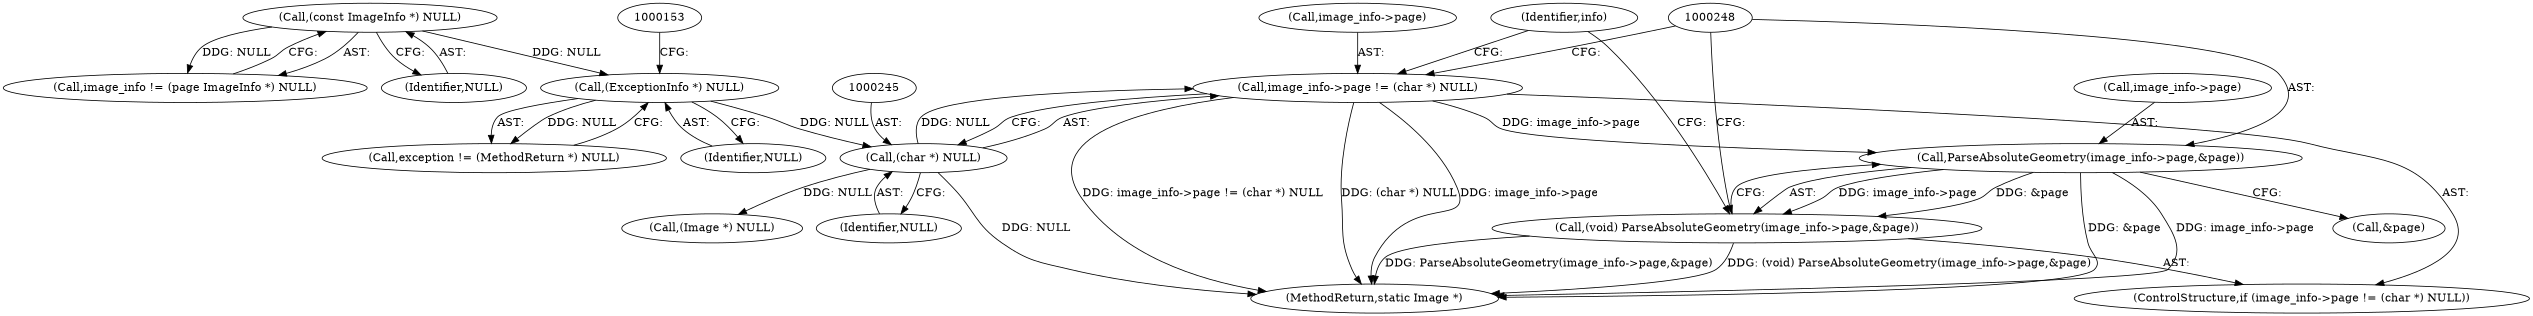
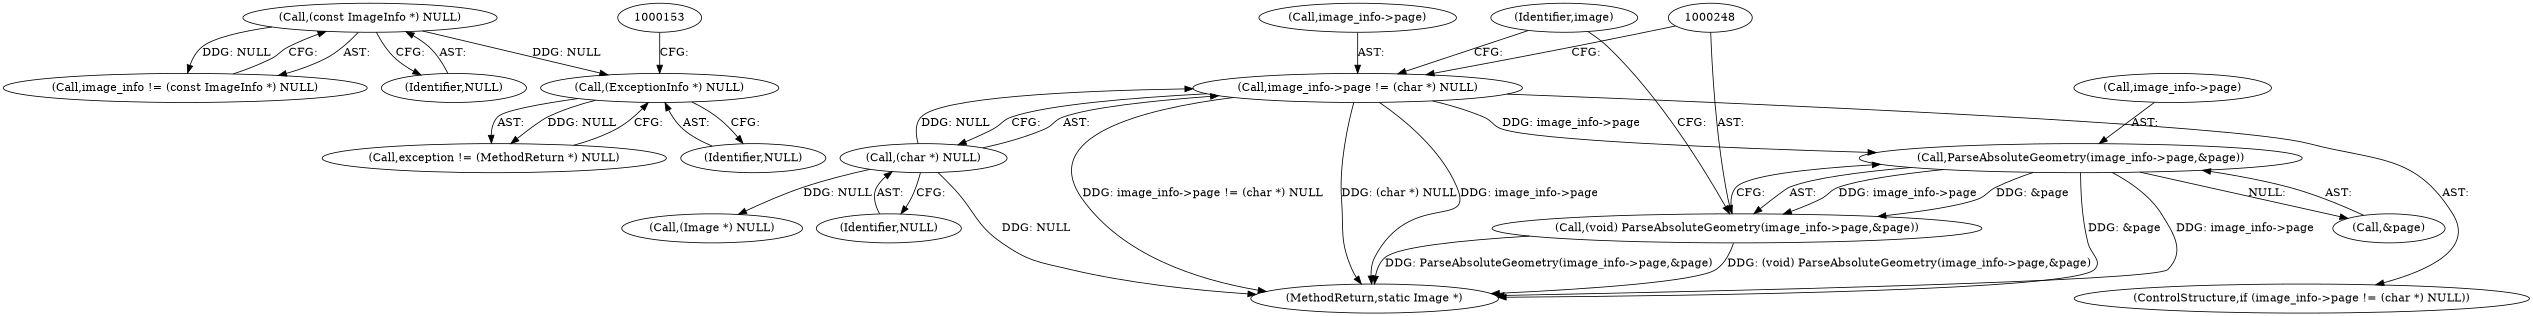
(1564, 18) -> (1564, 18)
(2085, 36) -> (2289, 187)
(185, 88) -> (185, 88)
(874, 88) -> none
(1733, 123) -> (1733, 123)
(787, 124) -> none
(2269, 193) -> (2269, 193)
(2073, 255) -> none
